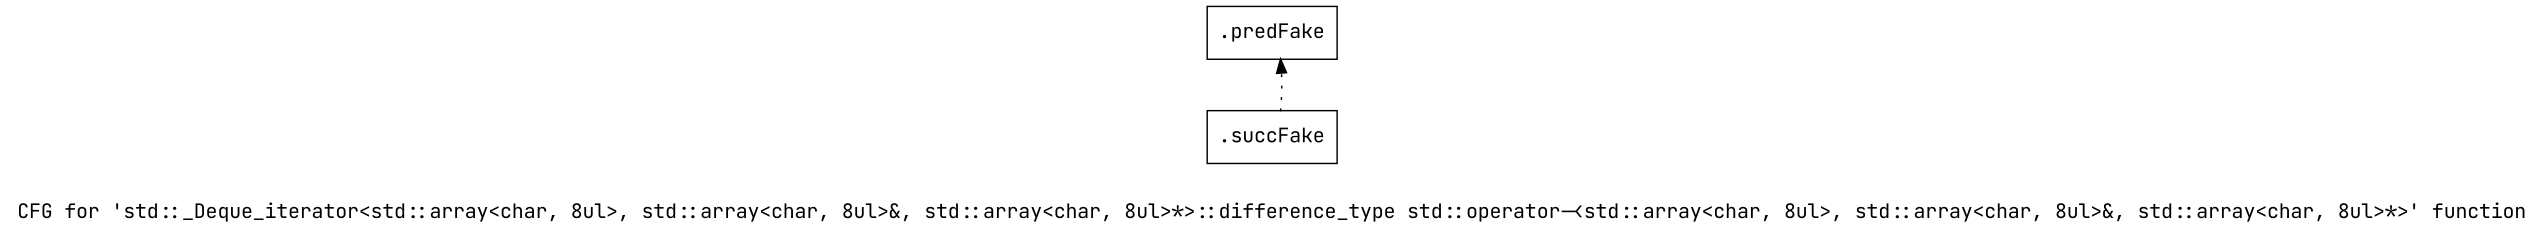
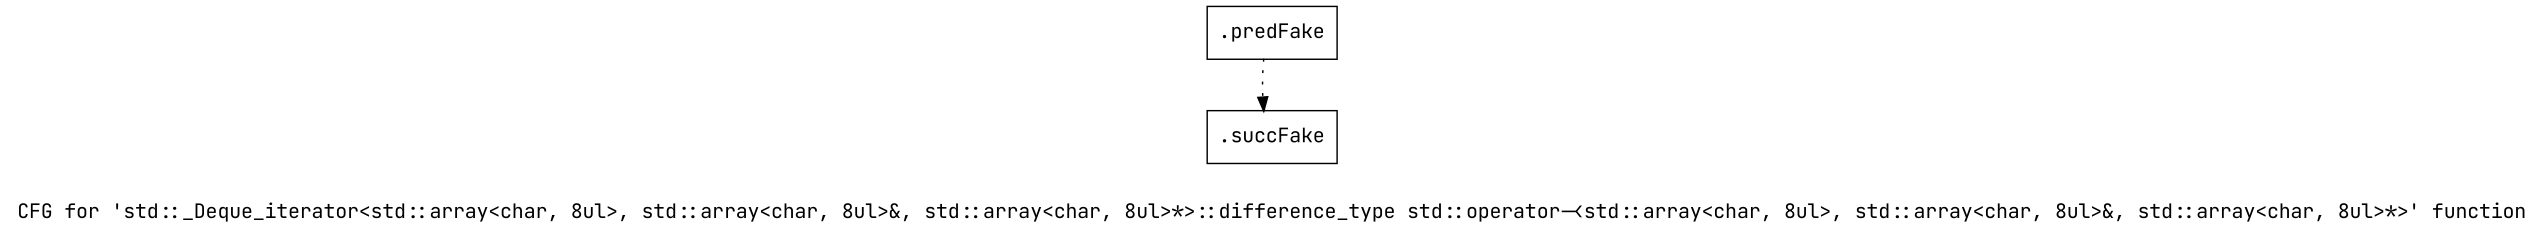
(1282, 92) -> (1263, 78)
